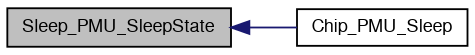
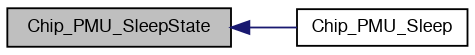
(119, 28) -> (119, 28)
